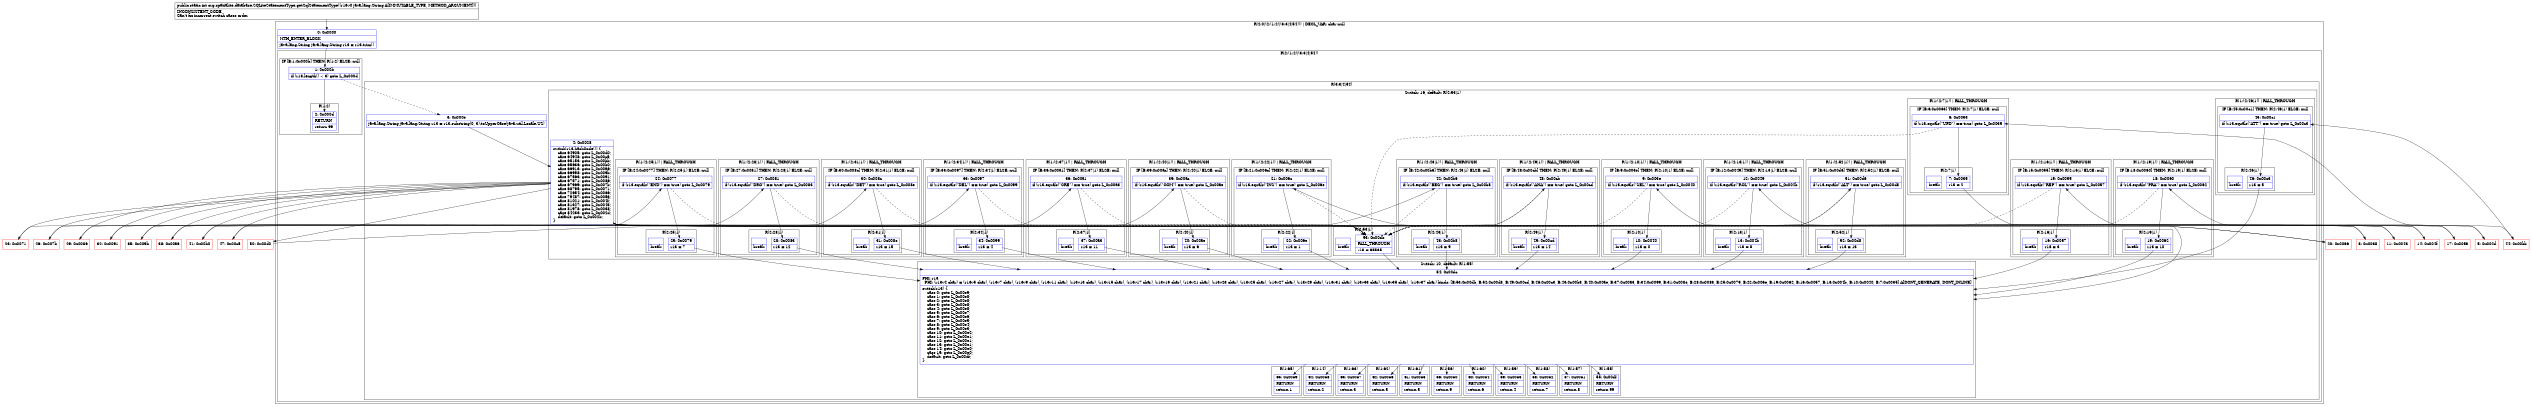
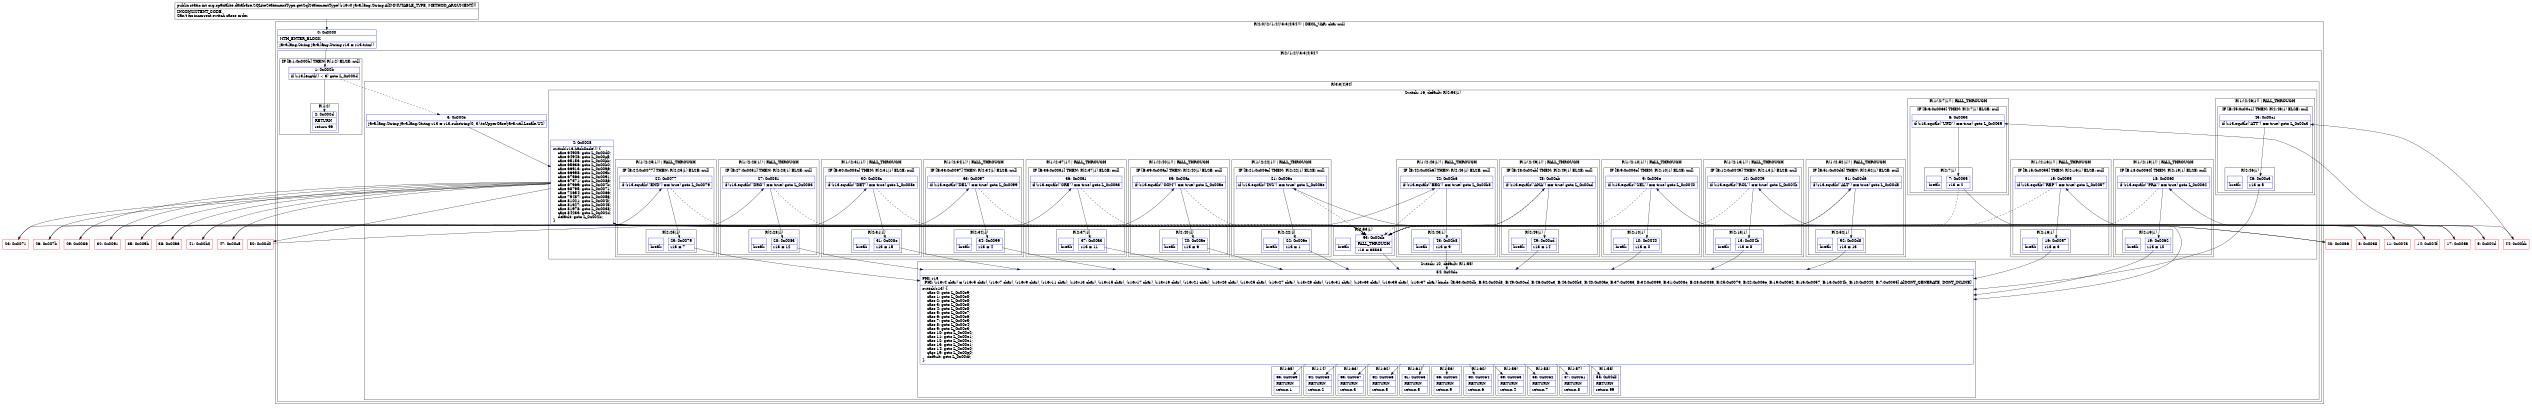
(1620, 135) -> (1687, 226)
